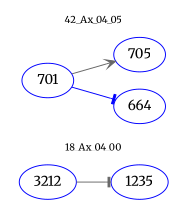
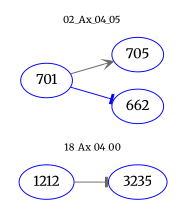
(94, 21) -> (92, 21)
(140, 106) -> (138, 106)
(48, 182) -> (47, 182)
(140, 182) -> (138, 182)
